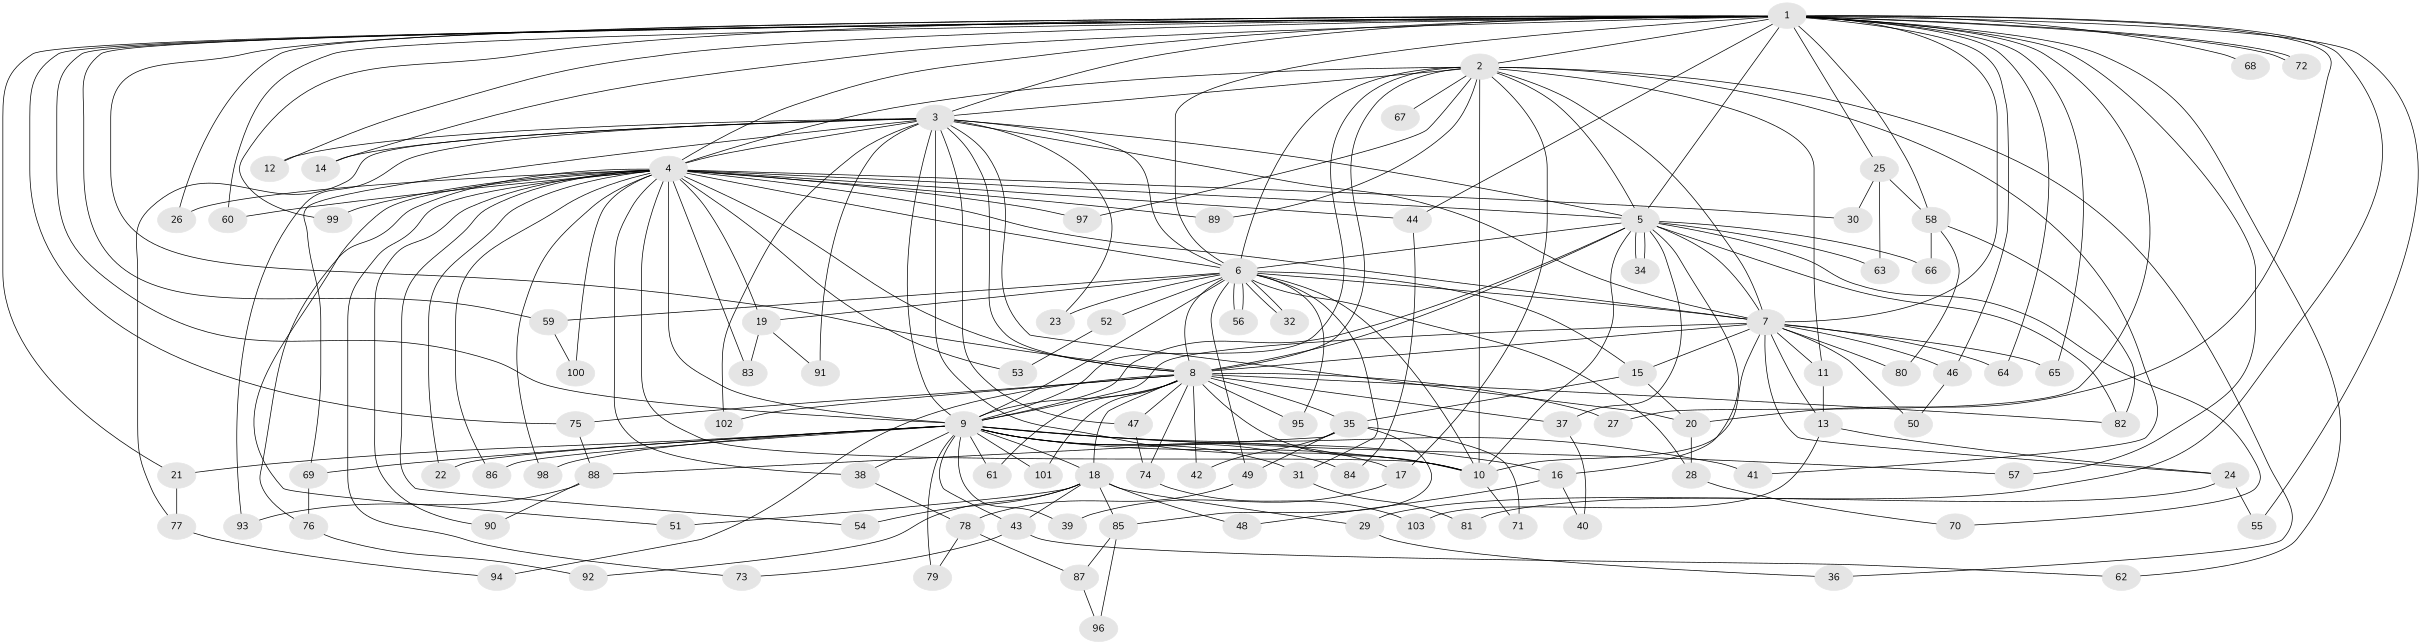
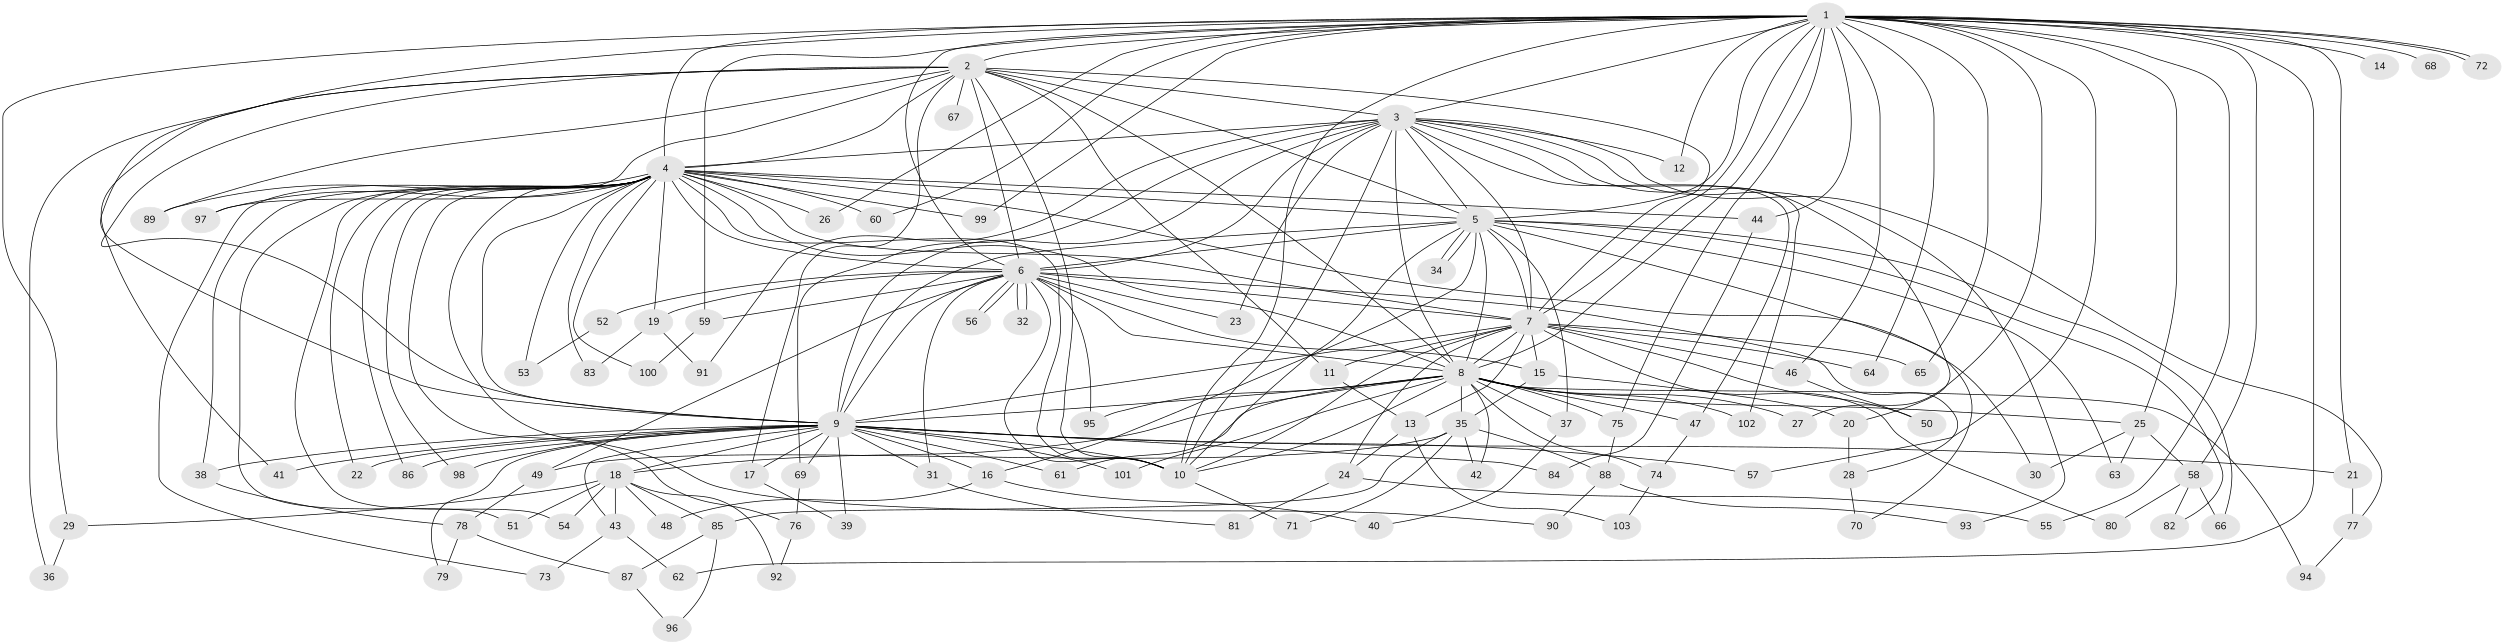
(625, 129) -> none
(2296, 201) -> (1383, 100)
(1635, 395) -> (1767, 405)
